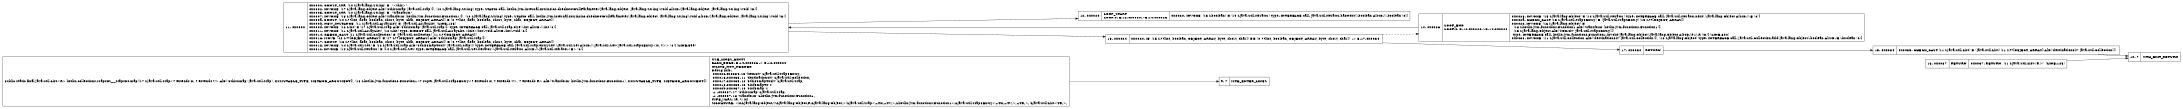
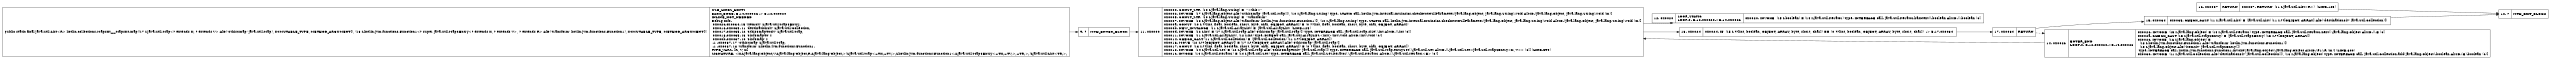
(1115, 14) -> (1690, 16)
(1454, 26) -> (2082, 41)
none -> (1133, 32)
(1399, 34) -> (2039, 33)
(2161, 57) -> (2530, 14)
(1249, 81) -> (1109, 32)
